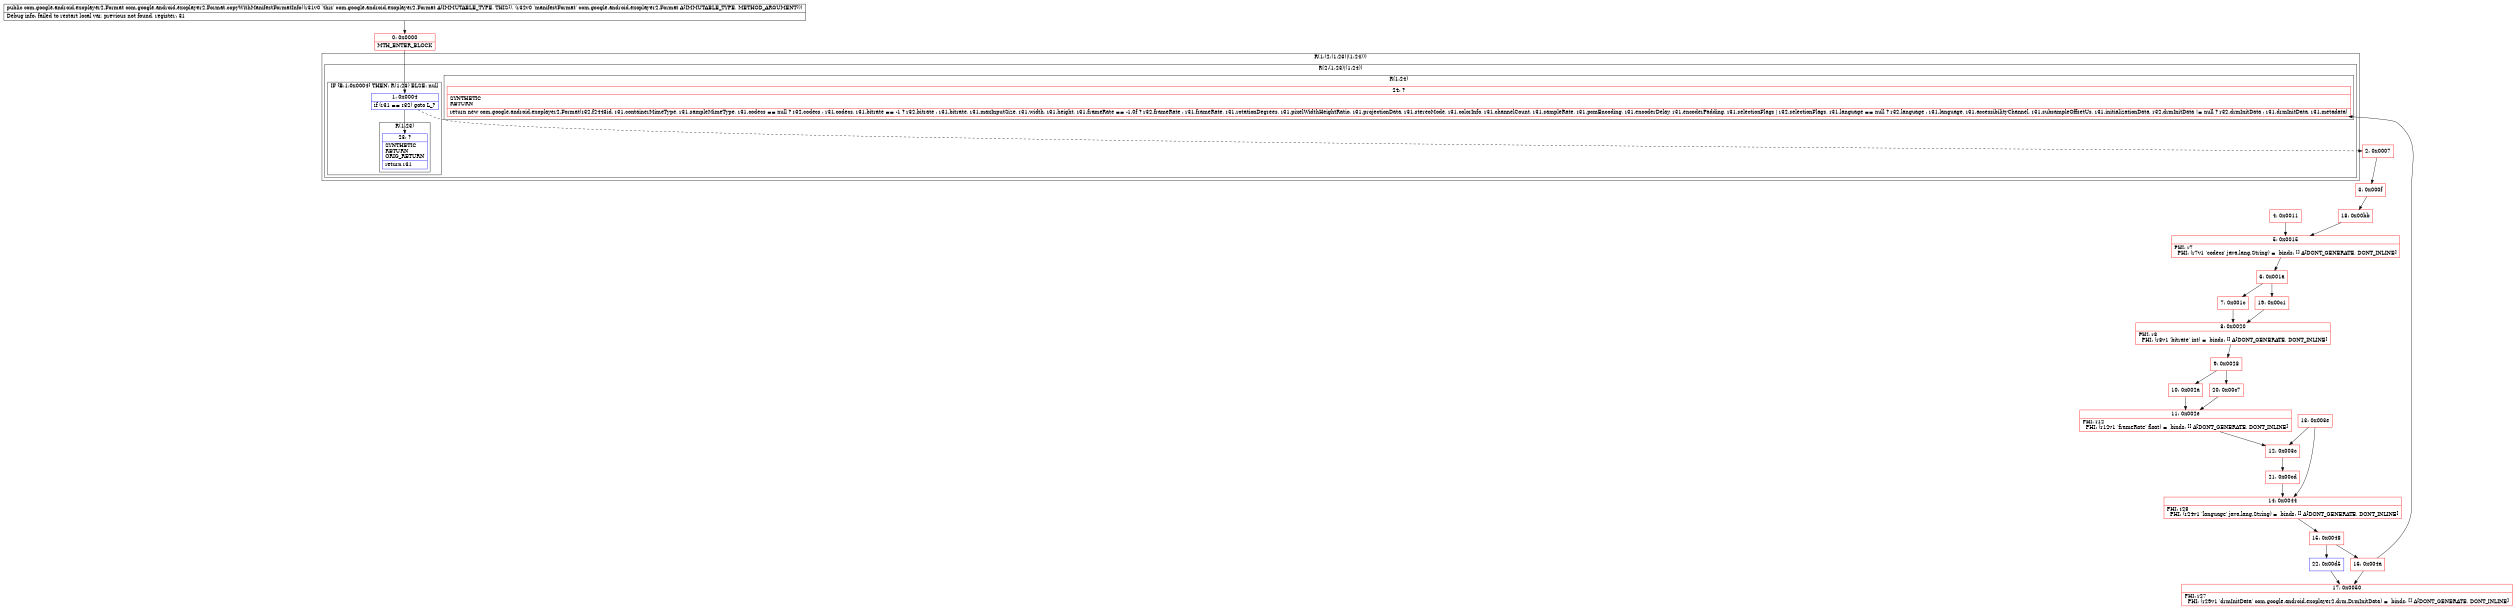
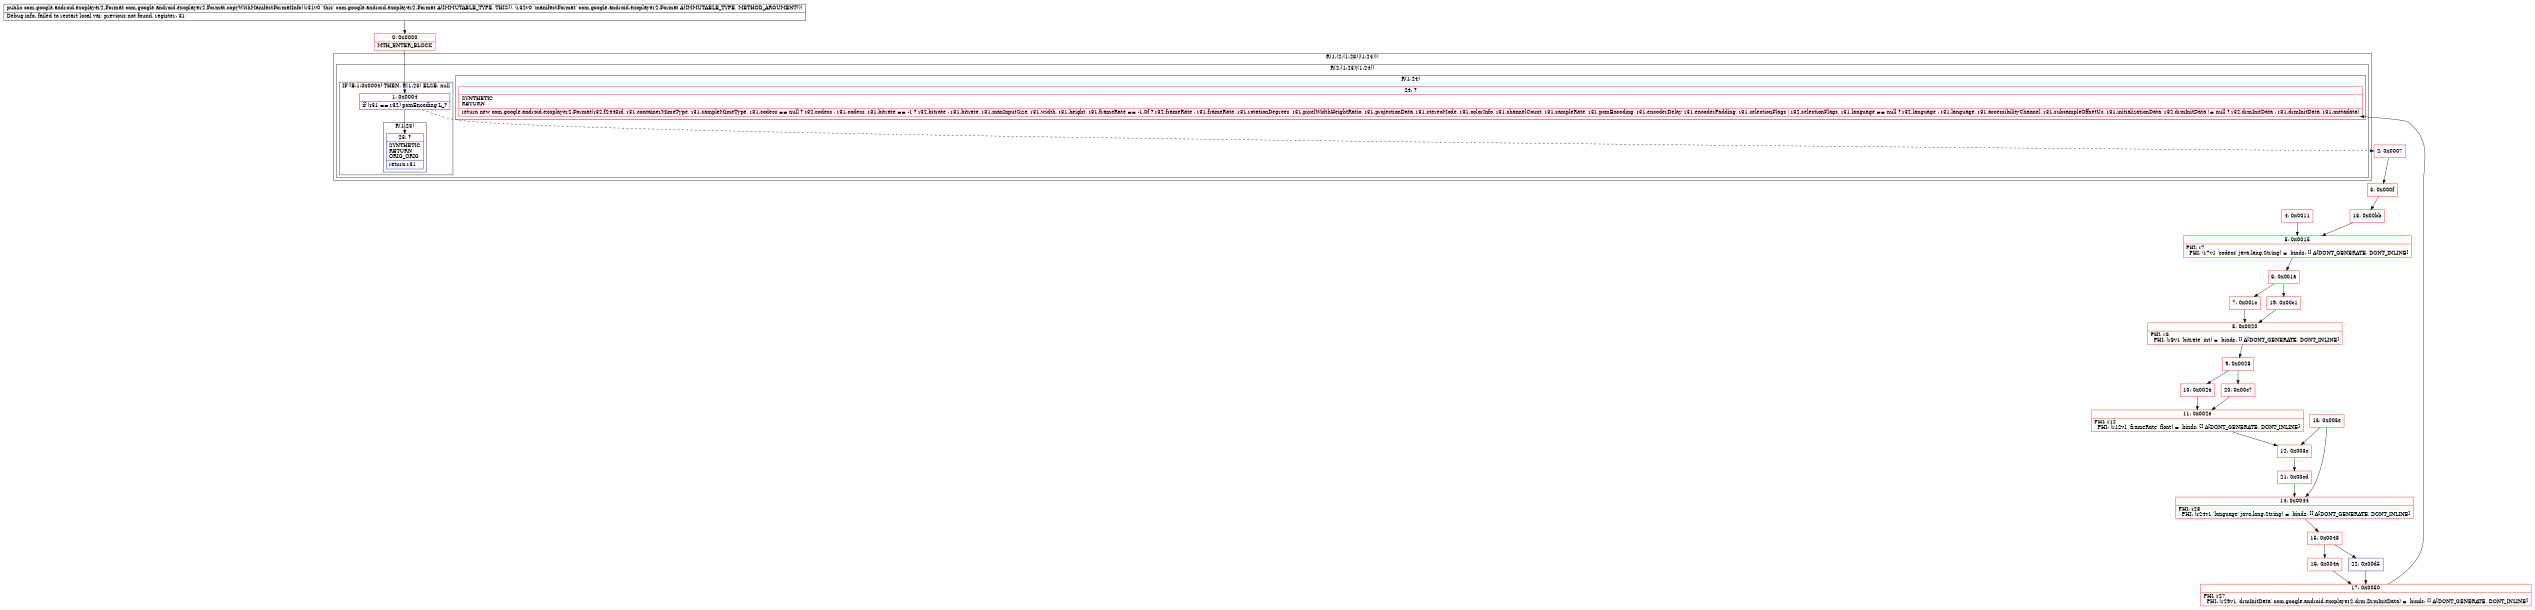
(405, 105) -> (405, 105)
(405, 157) -> (404, 157)
(2412, 321) -> (2423, 335)
